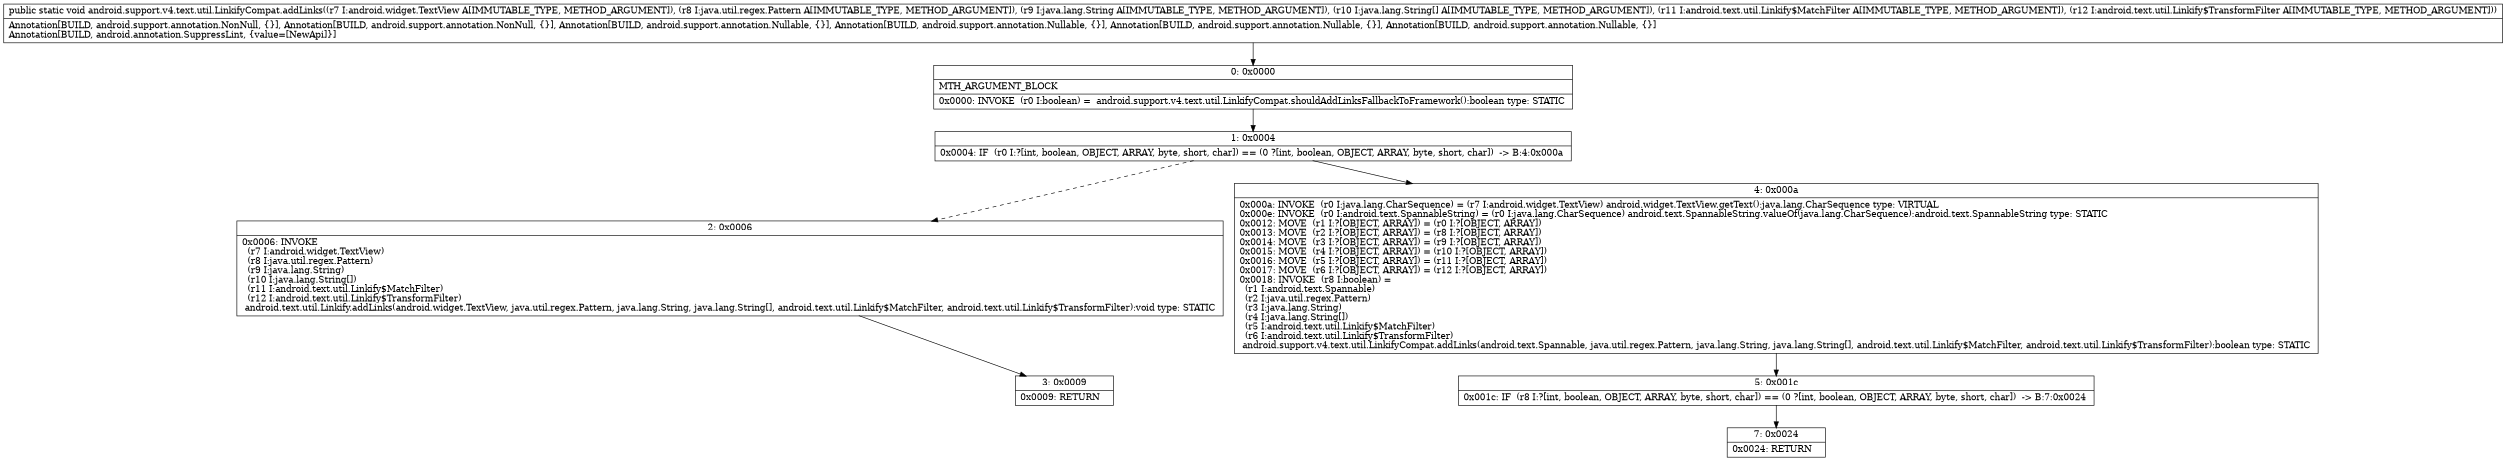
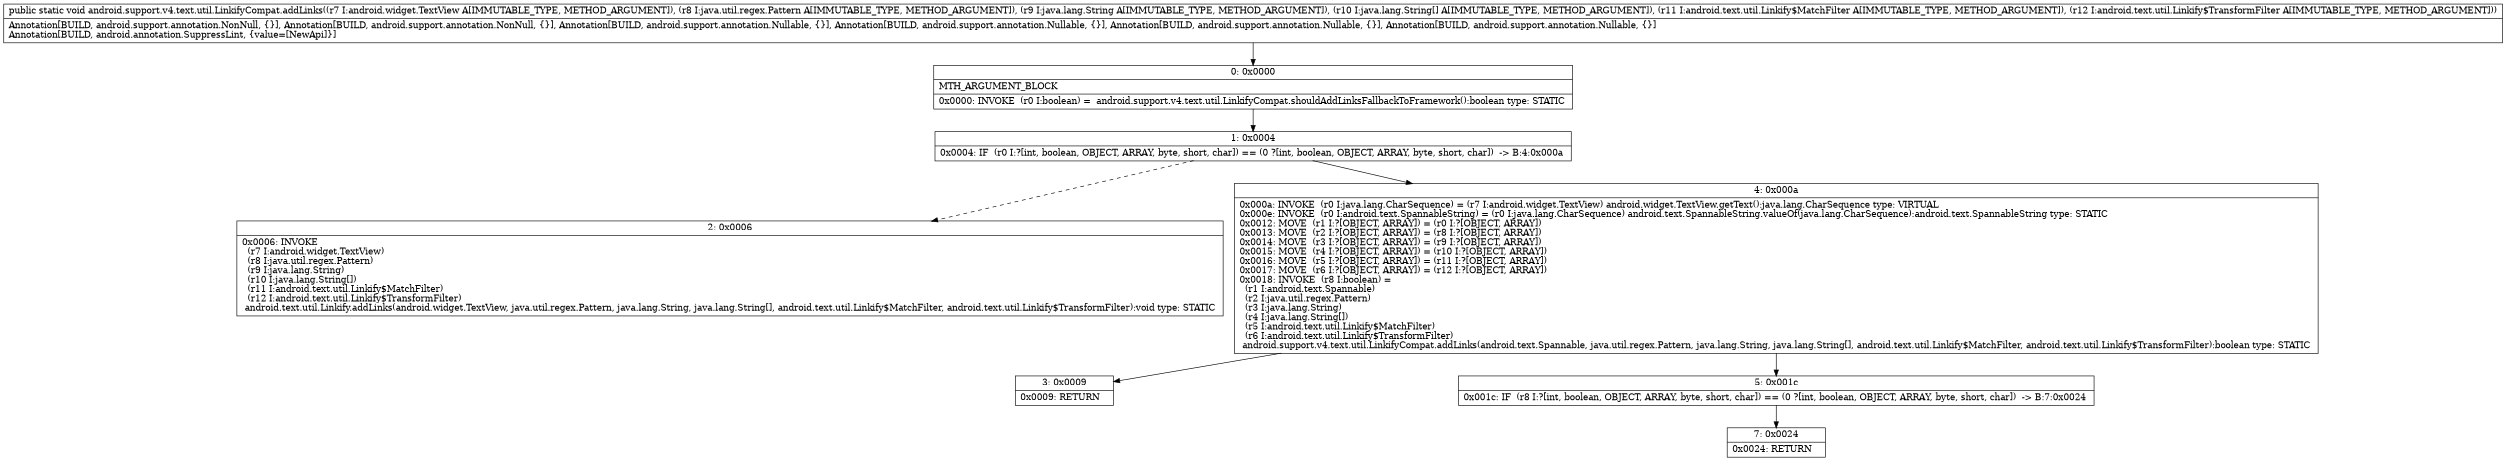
(940, 345) -> (1200, 367)
